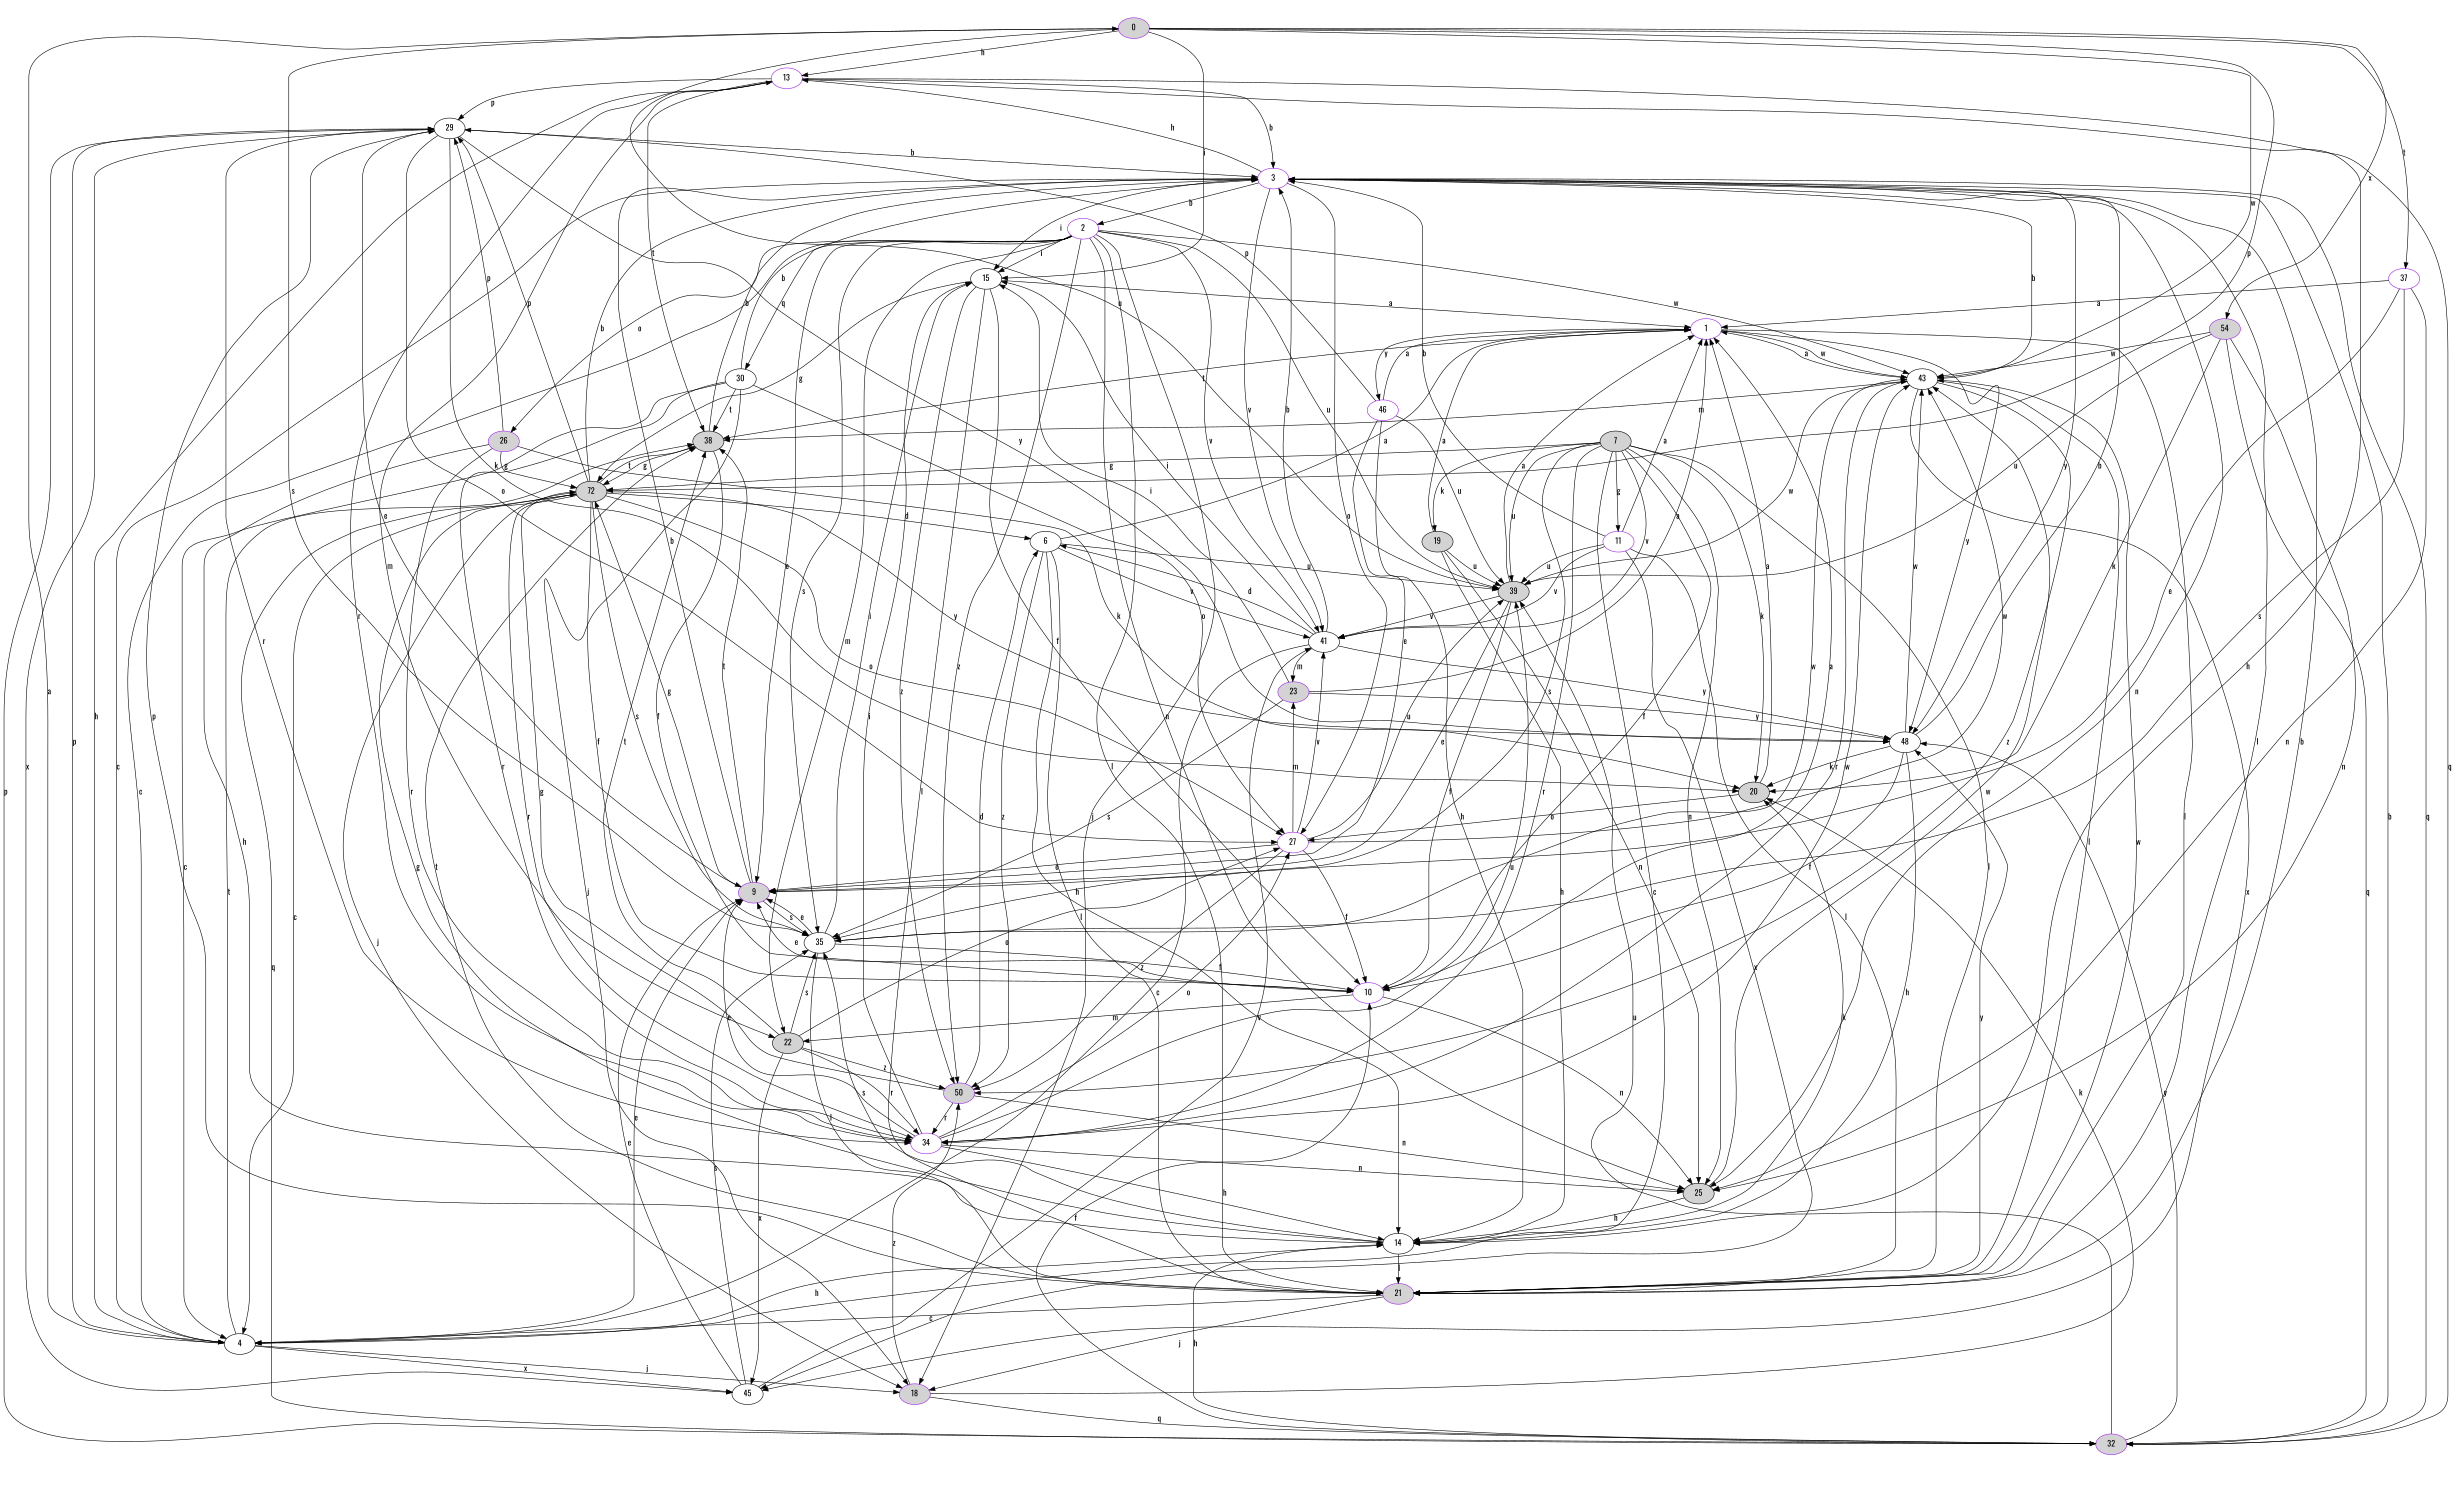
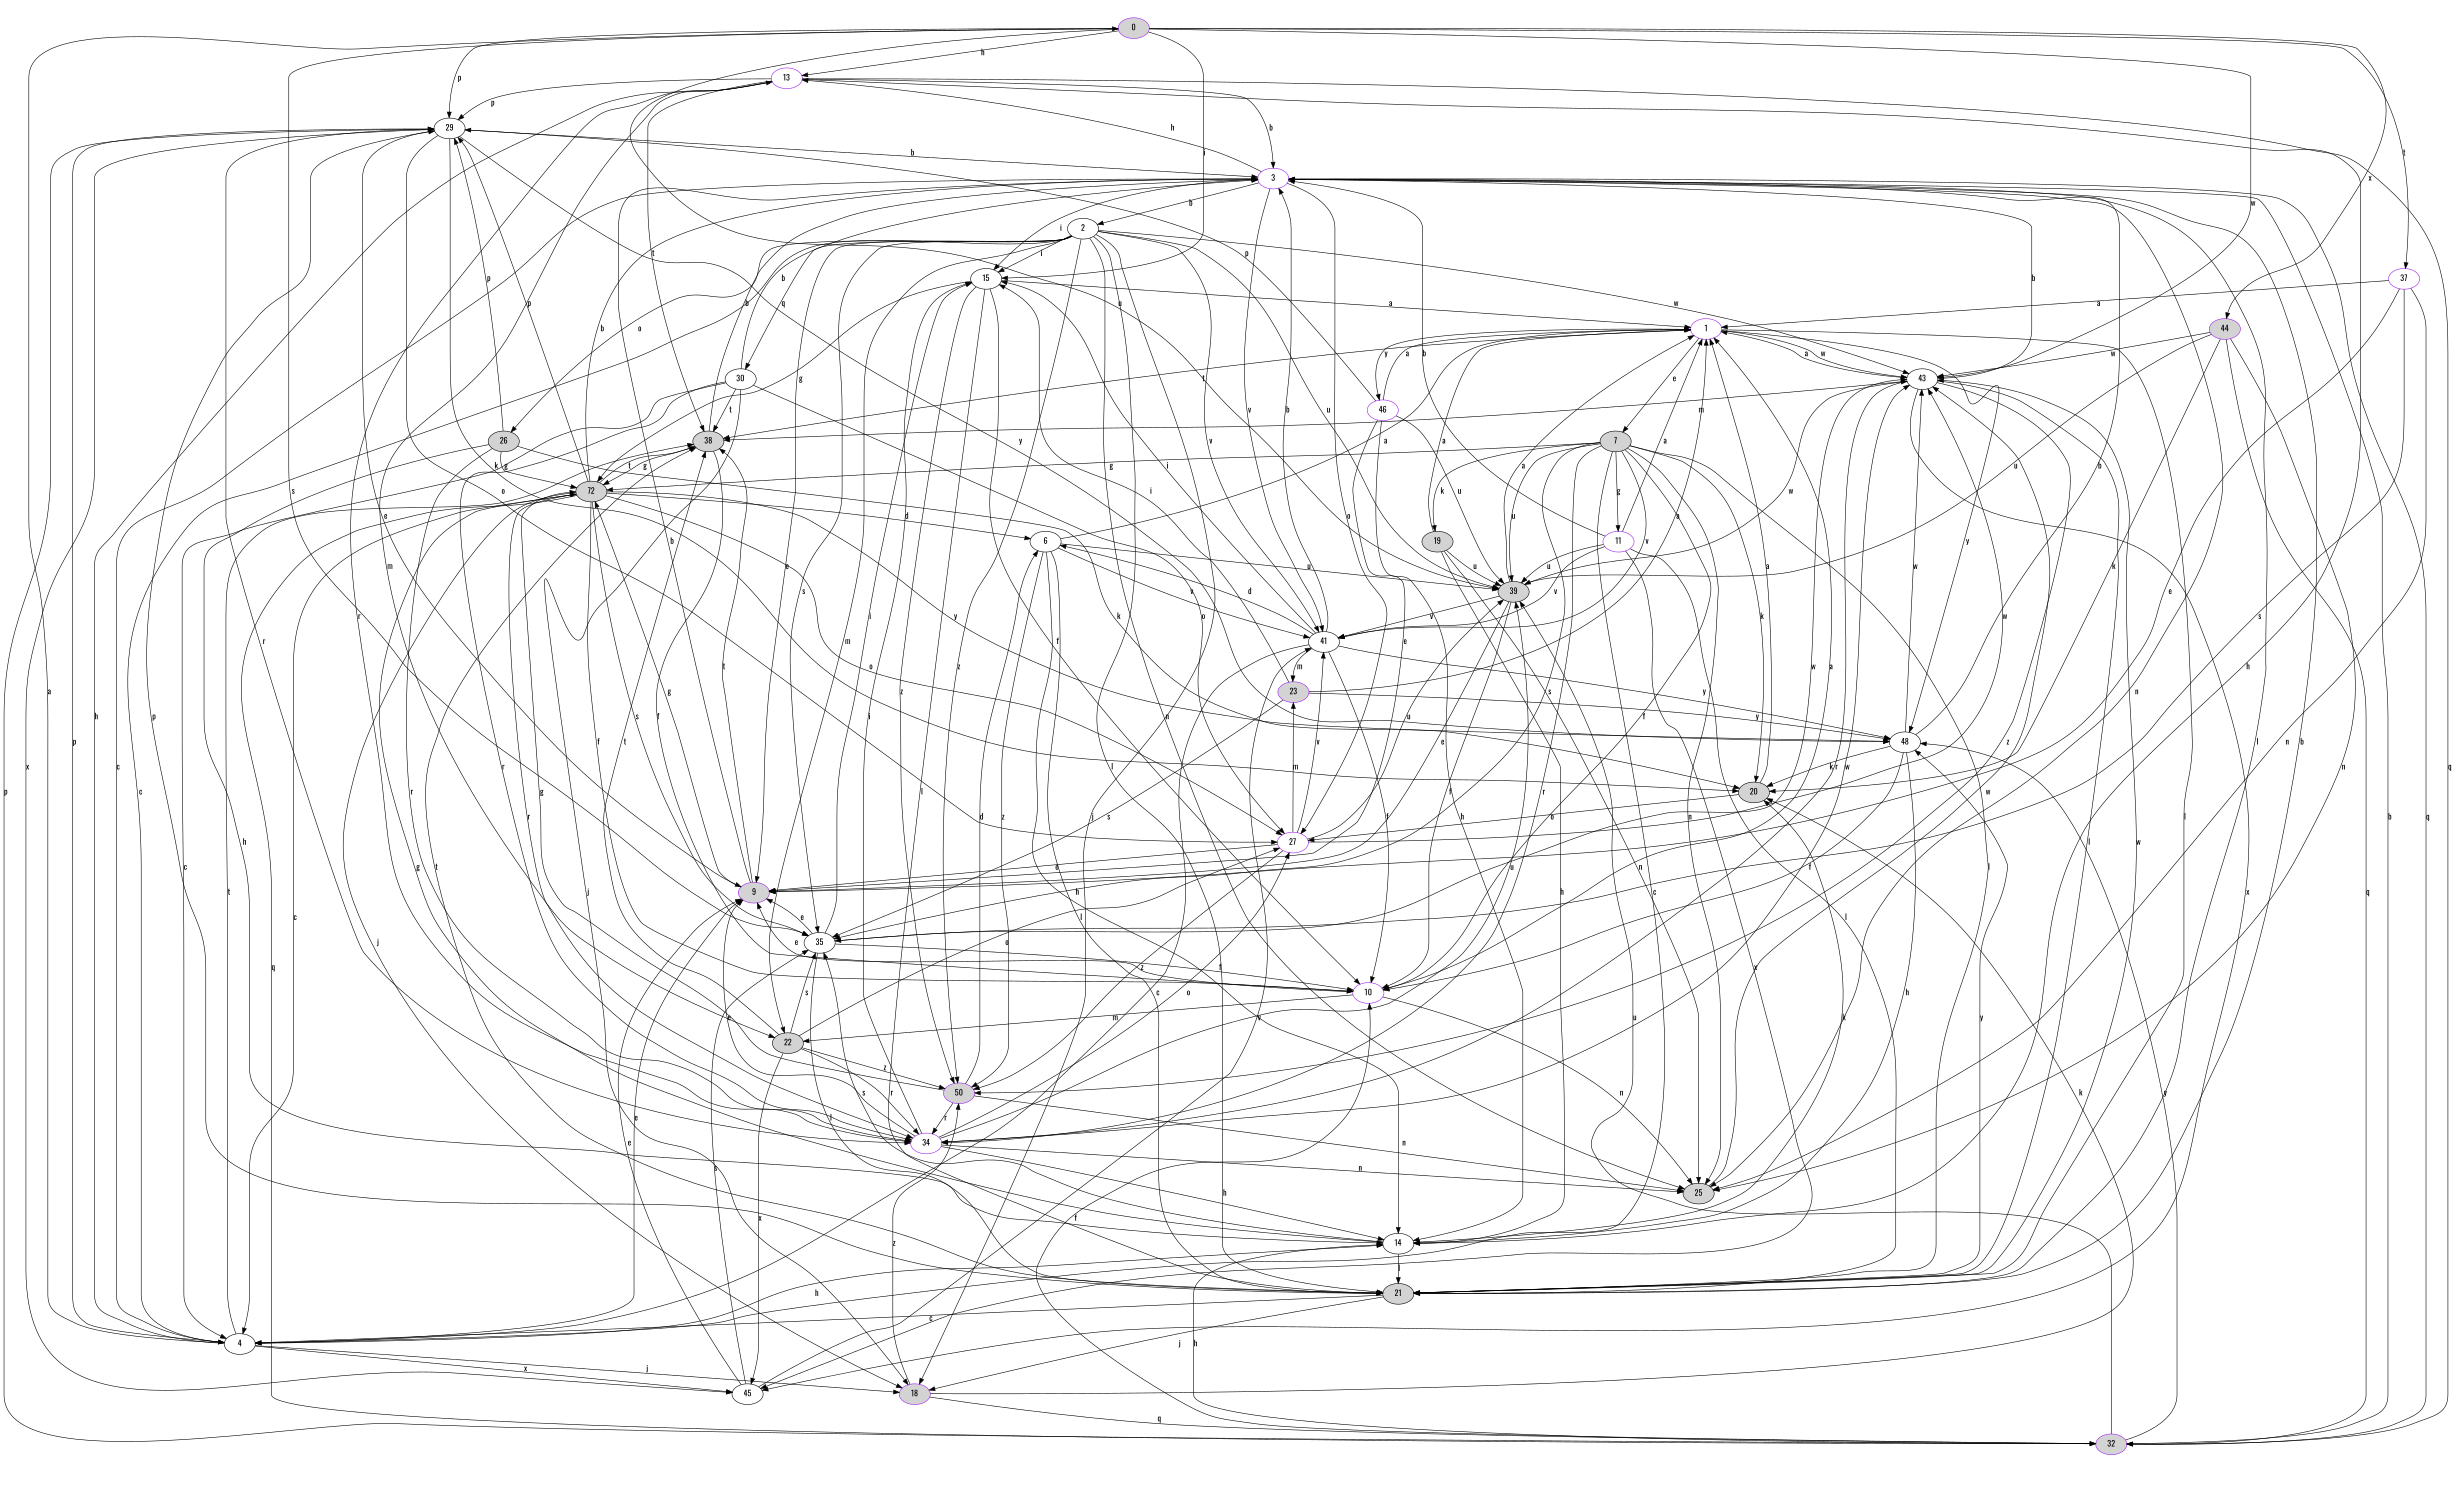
(1964, 199) -> none
(1083, 229) -> (1083, 229)
(2225, 329) -> (2225, 329)
(2093, 370) -> (760, 31)
none -> (1663, 383)
(504, 441) -> (504, 441)
(1341, 910) -> (1384, 810)
(783, 917) -> none
(1553, 1226) -> none
(1398, 1294) -> (1398, 1294)
